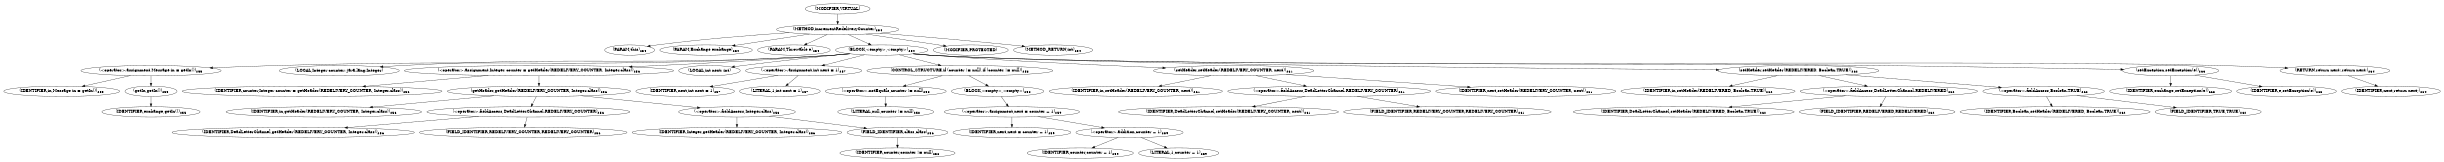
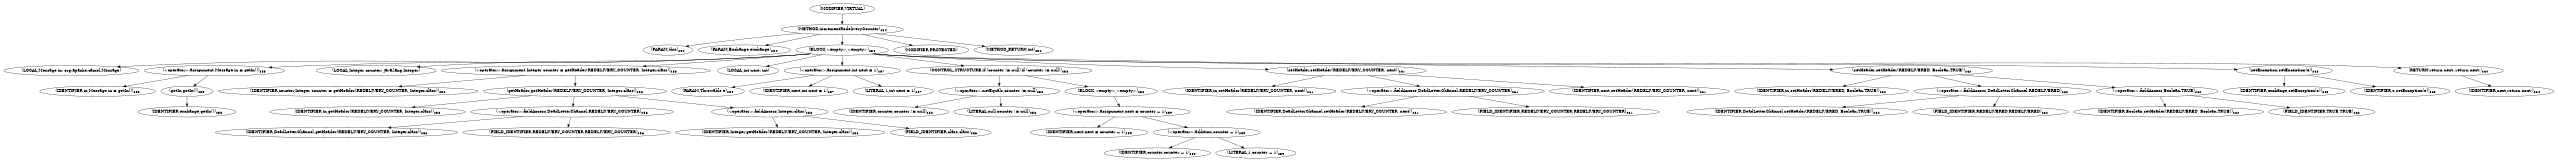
(817, 39) -> (774, 81)
none -> (71, 71)
(897, 141) -> (947, 101)
